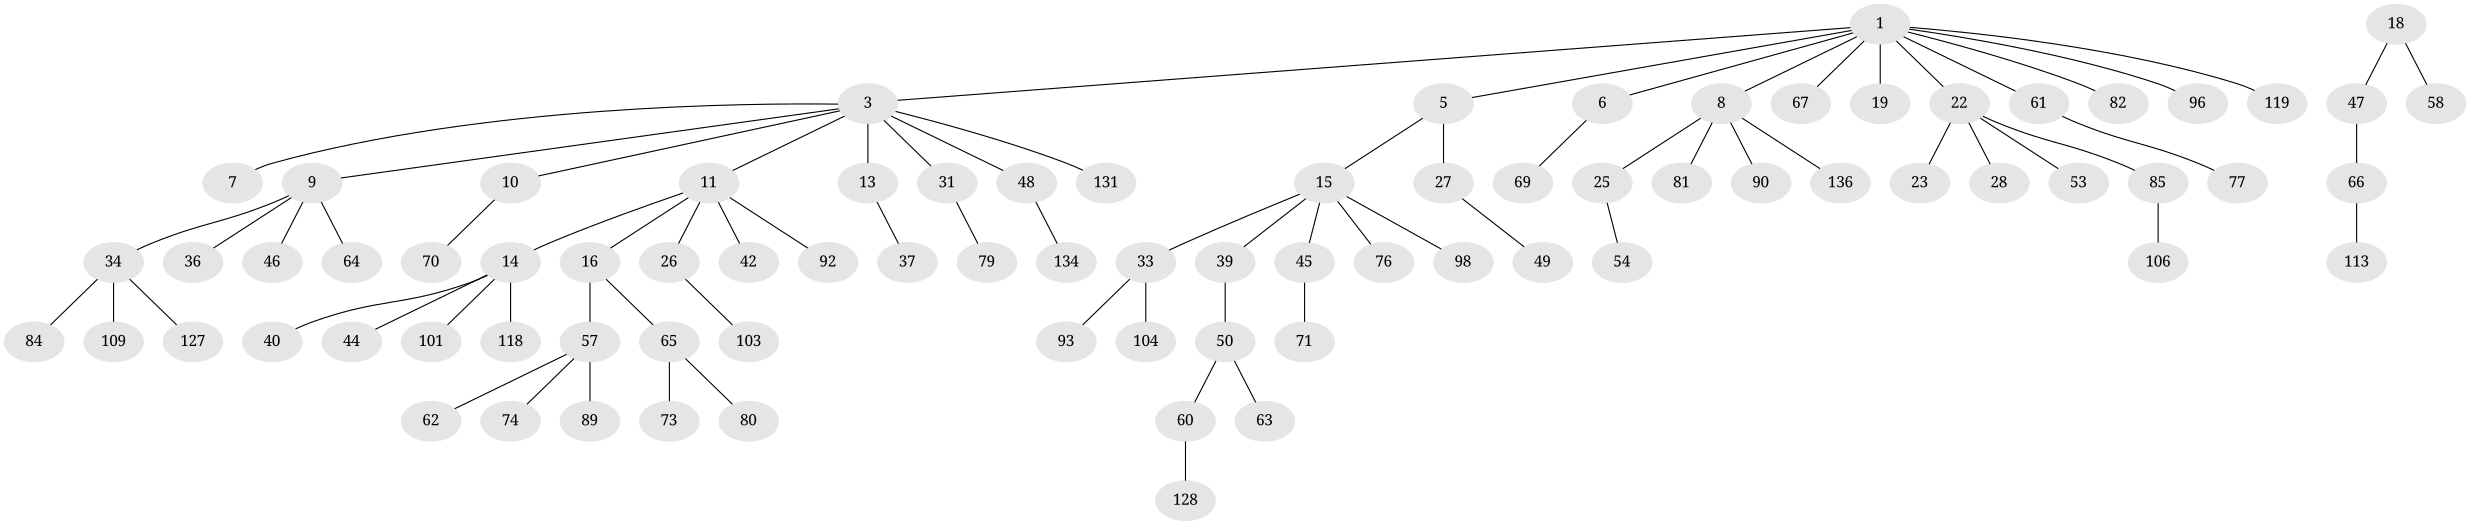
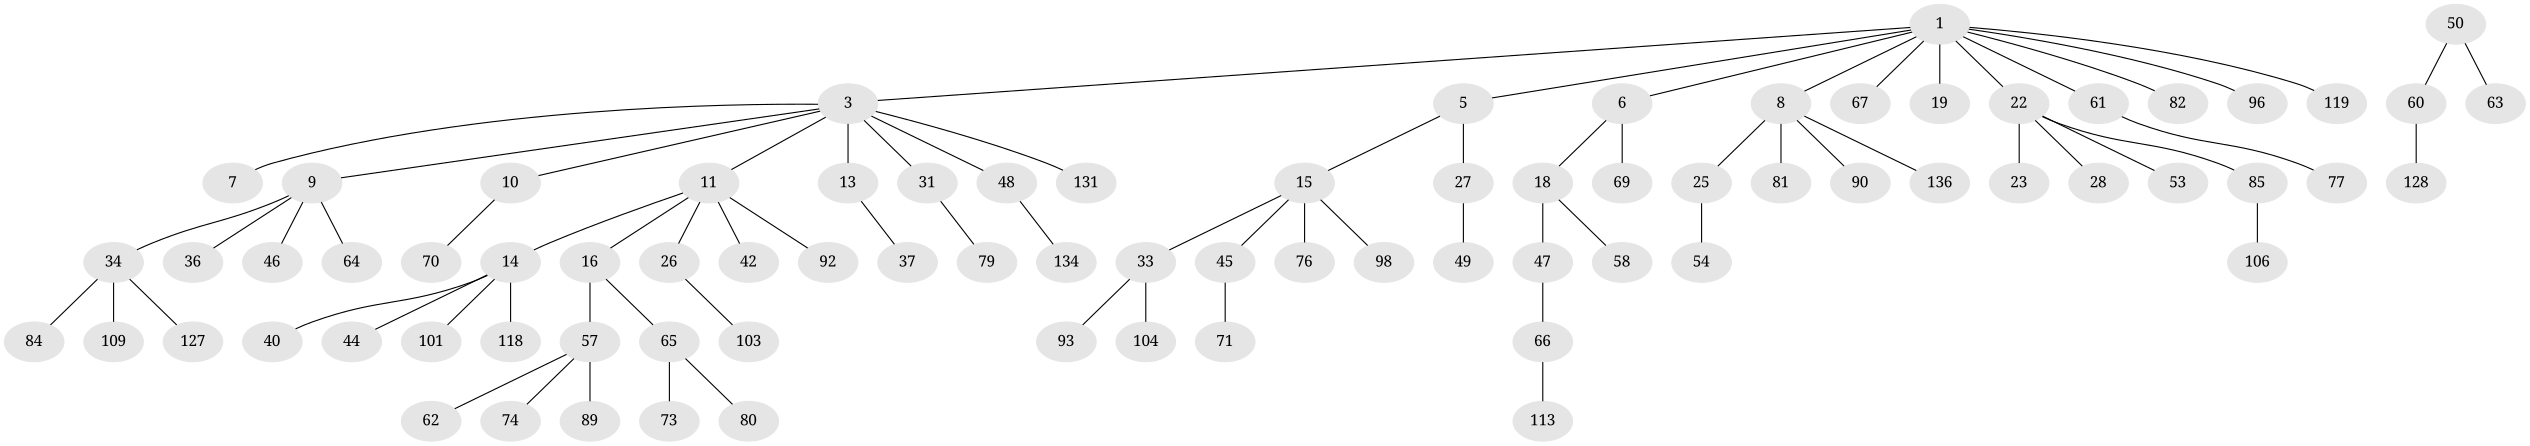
none -> (1583, 143)
(1225, 262) -> none
